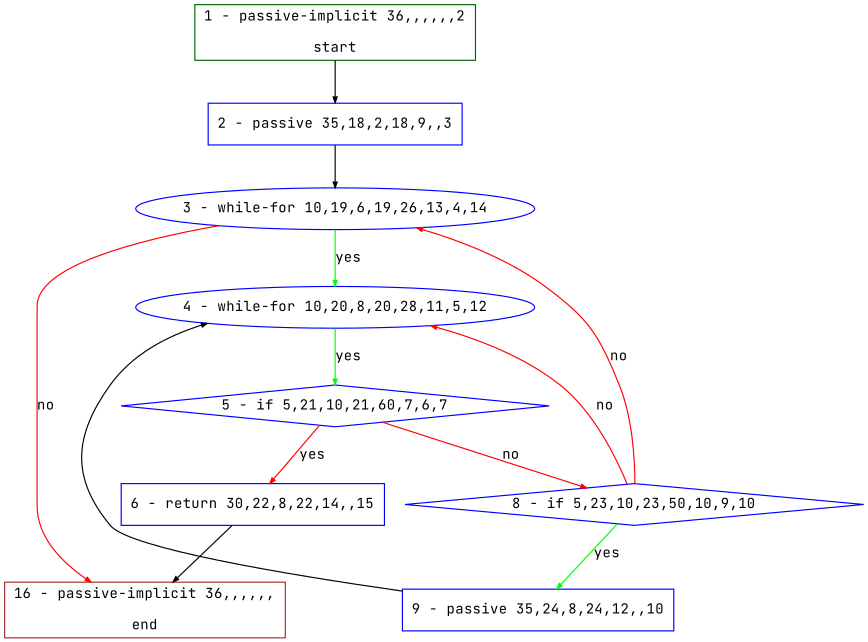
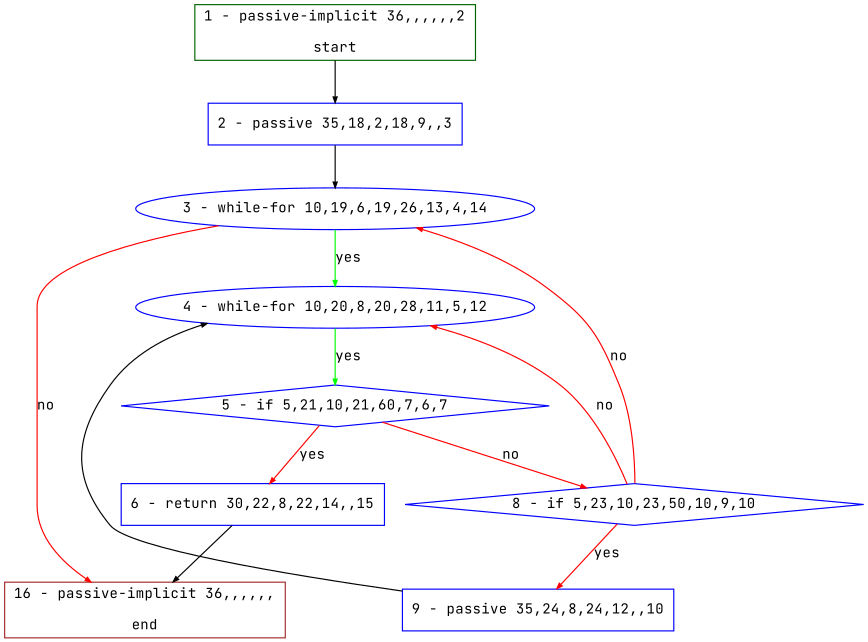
(589, 554) -> (589, 554)
